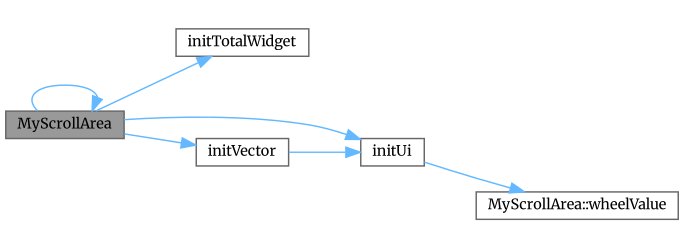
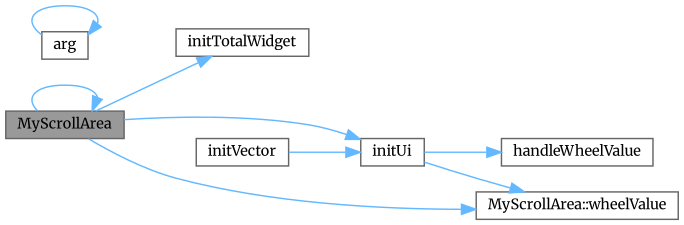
none -> (65, 45)
(153, 138) -> (270, 197)
none -> (577, 152)
